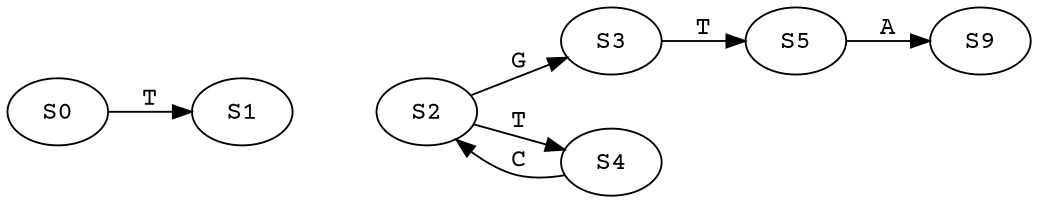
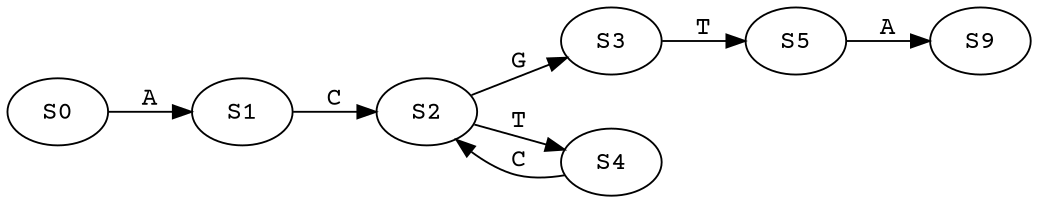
(150, 98) -> (150, 98)
none -> (325, 112)
